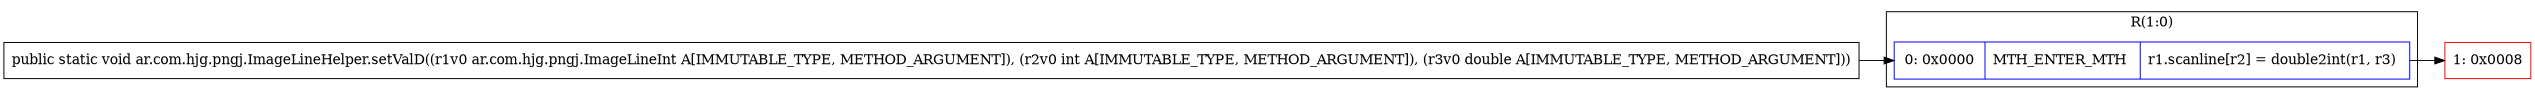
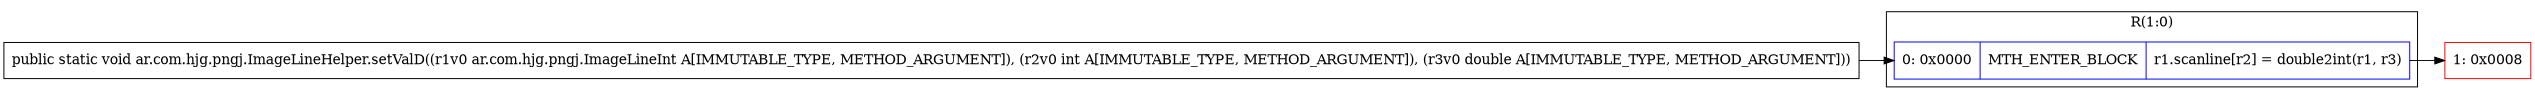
(2060, 60) -> (2063, 60)
